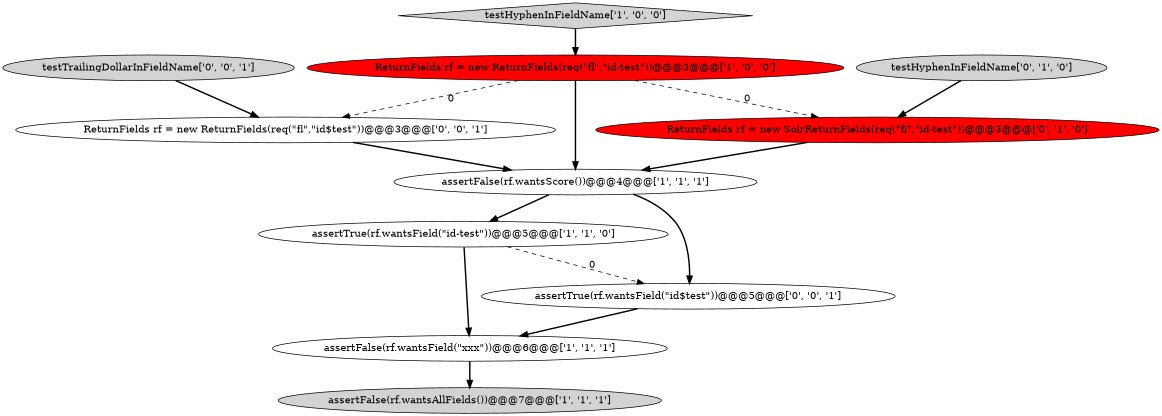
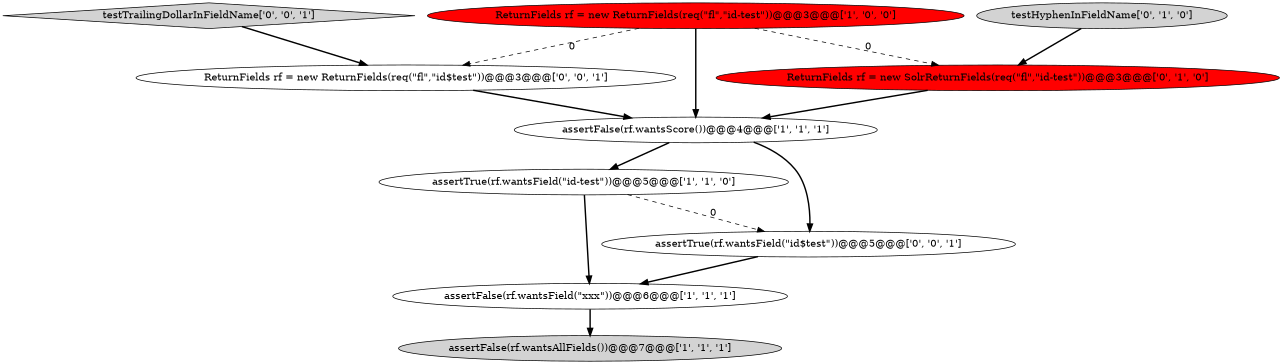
(575, 16) -> none
(149, 68) -> (209, 16)
